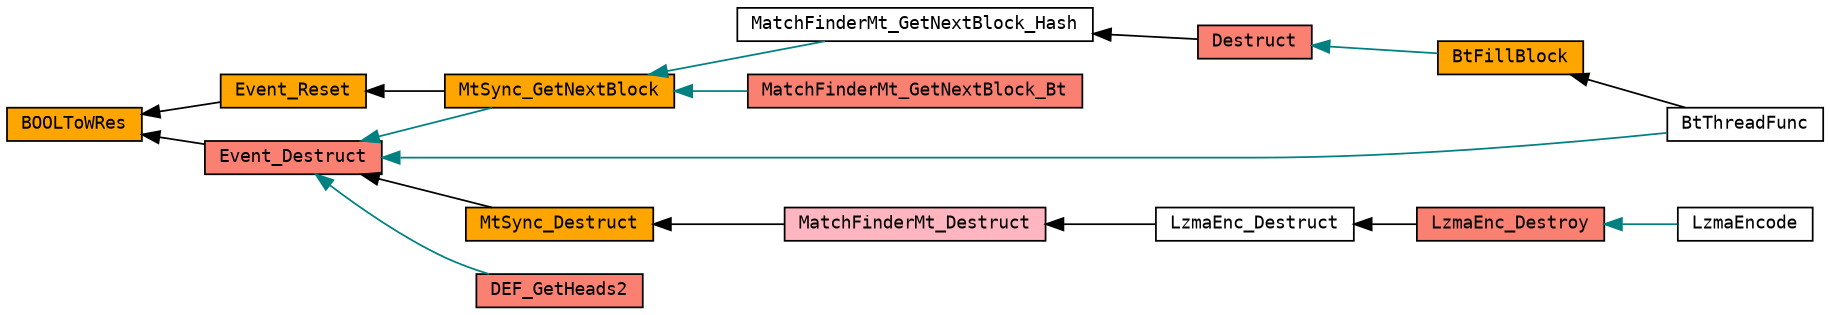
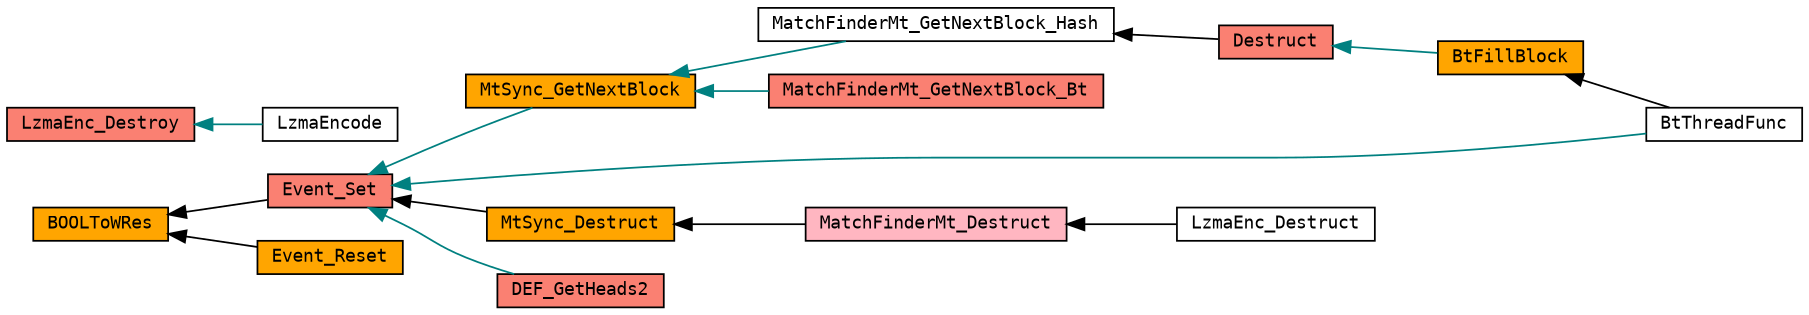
(414, 91) -> none
(293, 158) -> (330, 191)
(1394, 224) -> none
